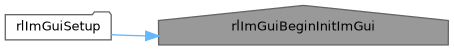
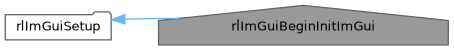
(129, 35) -> (152, 19)
